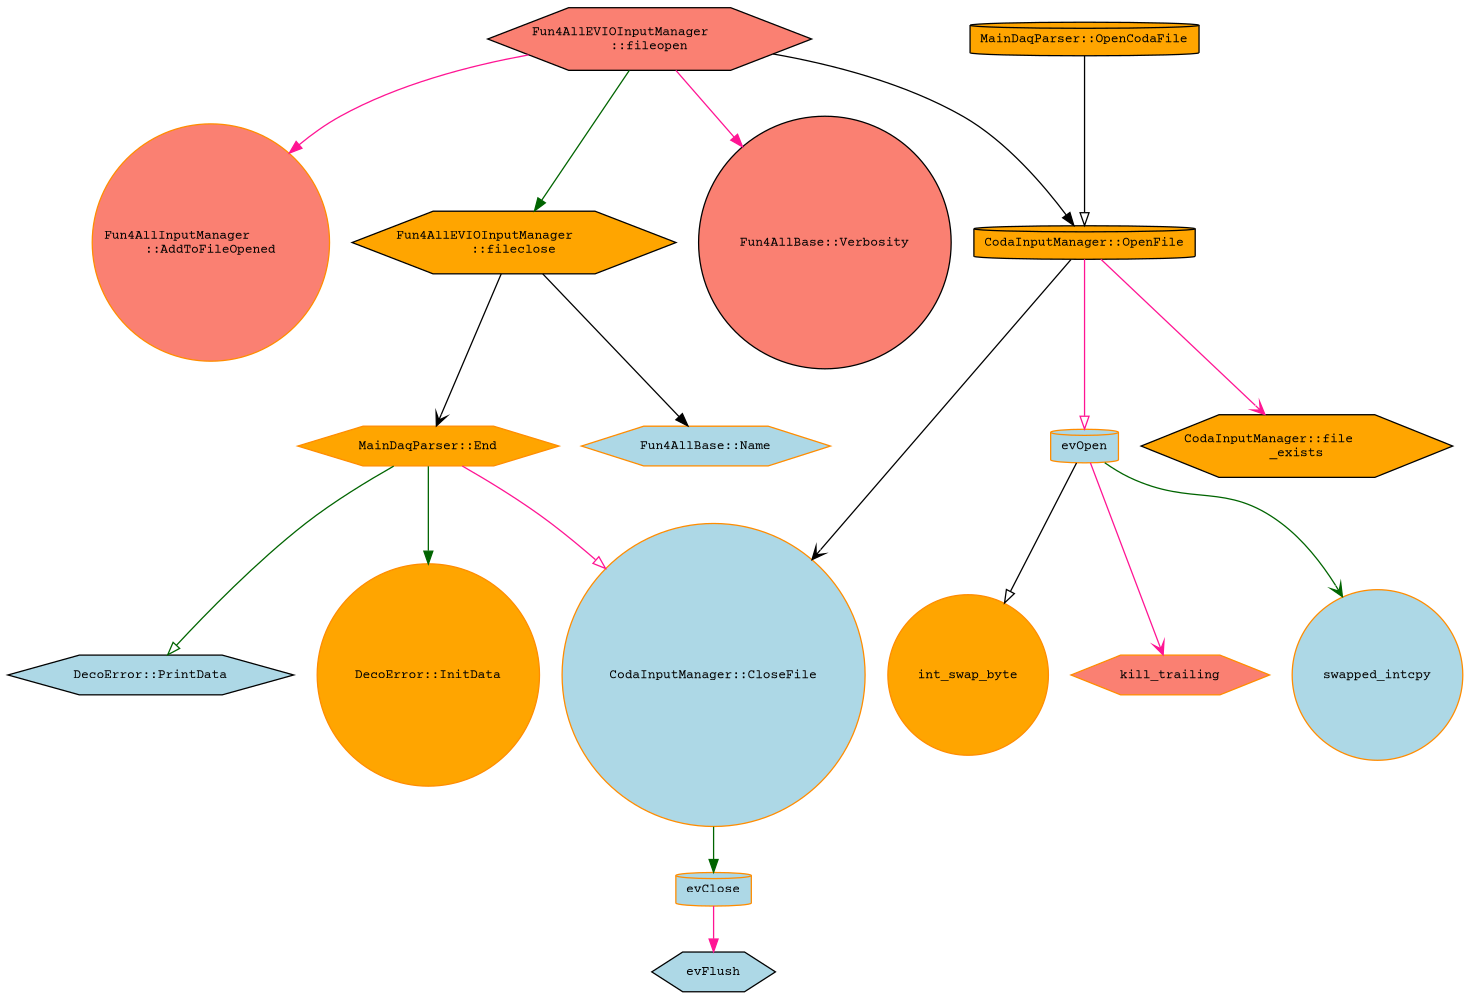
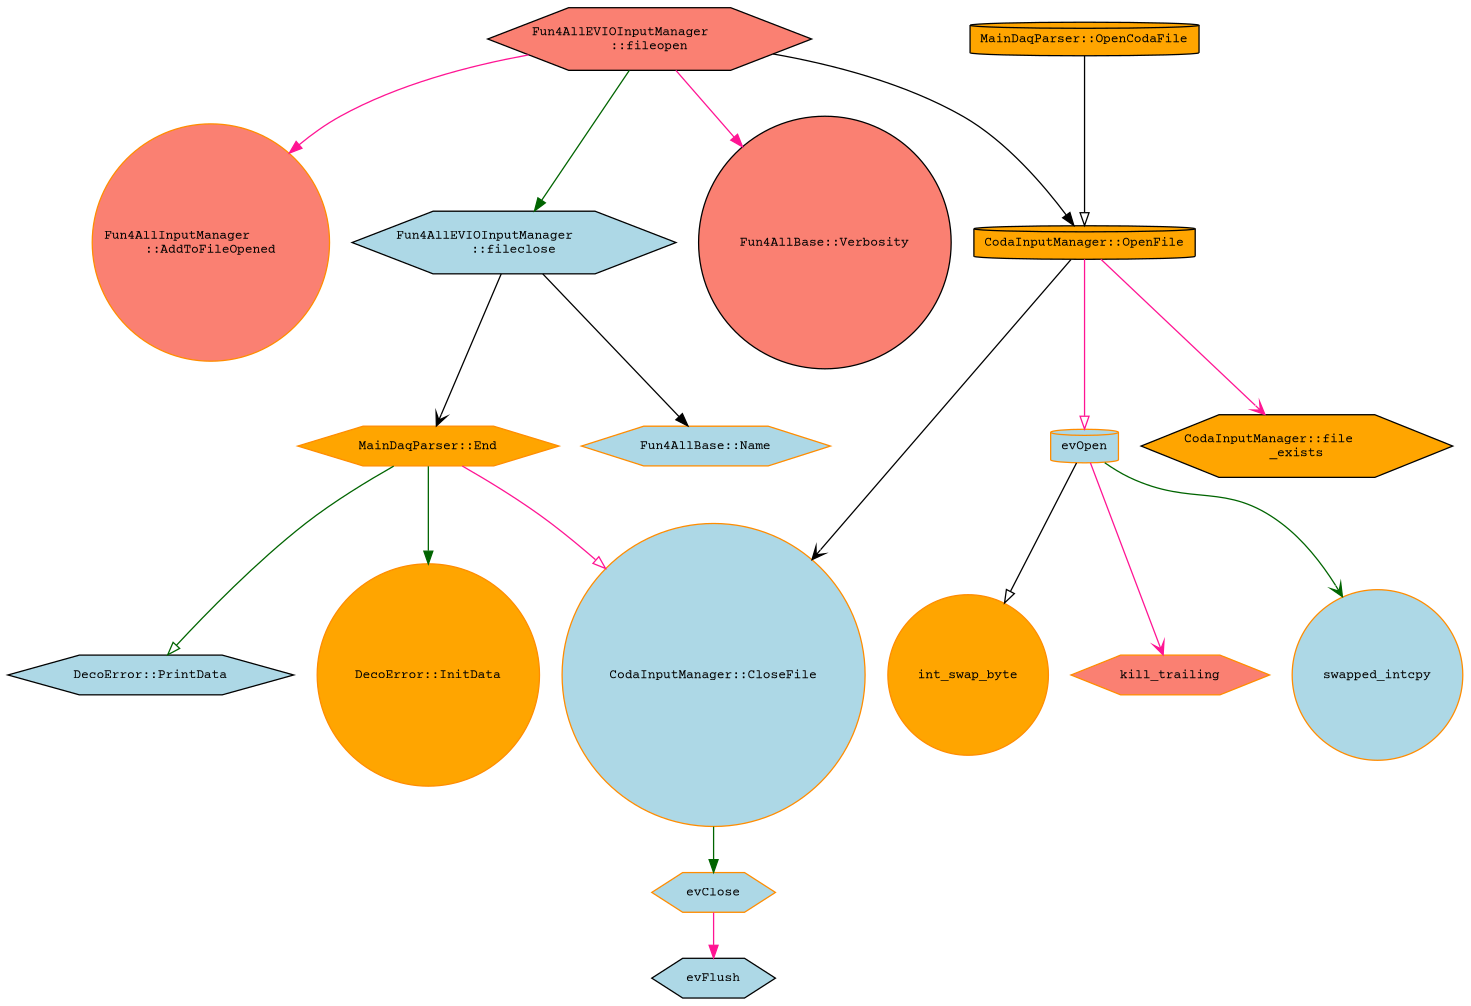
(514, 243) -> (514, 243)
(714, 889) -> (714, 892)
